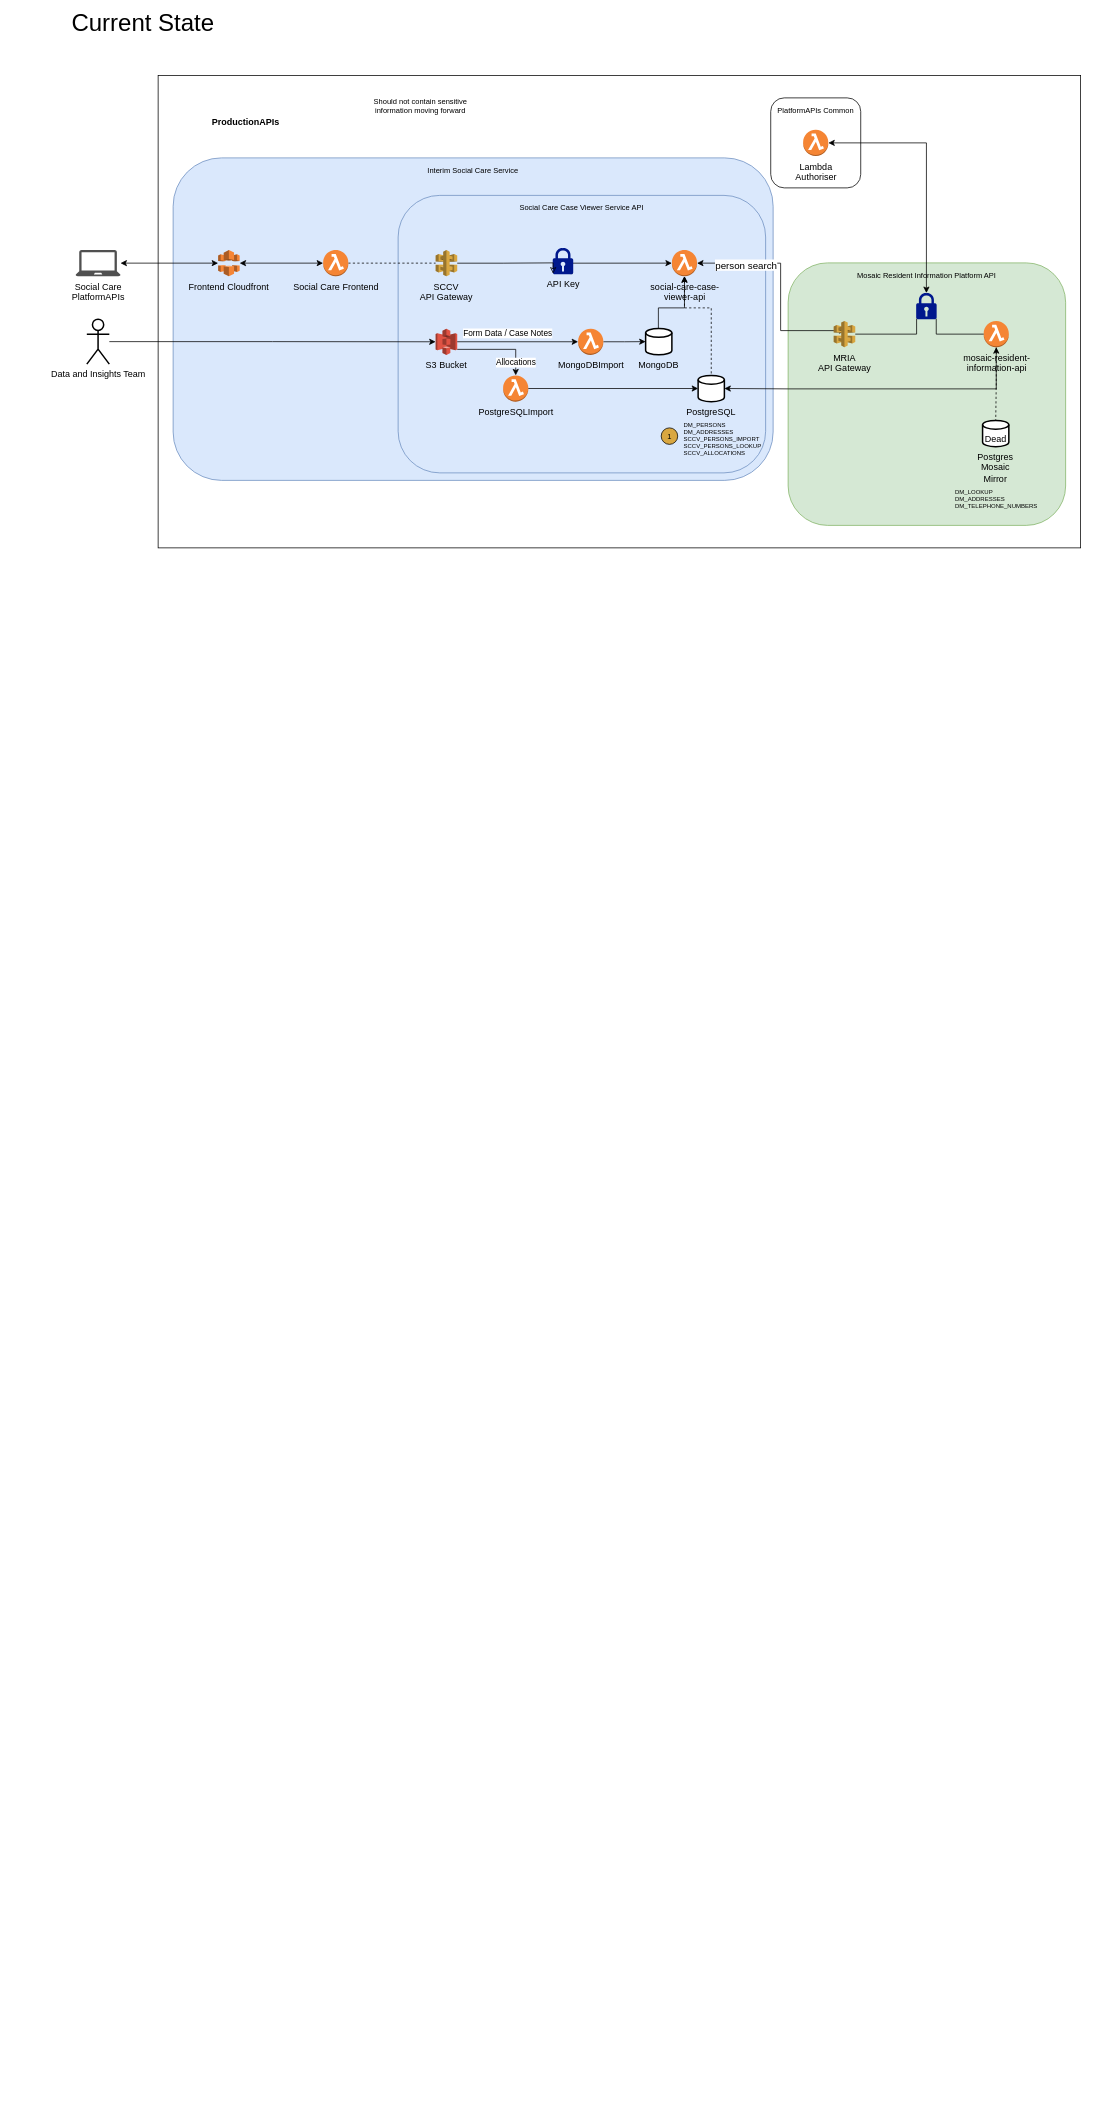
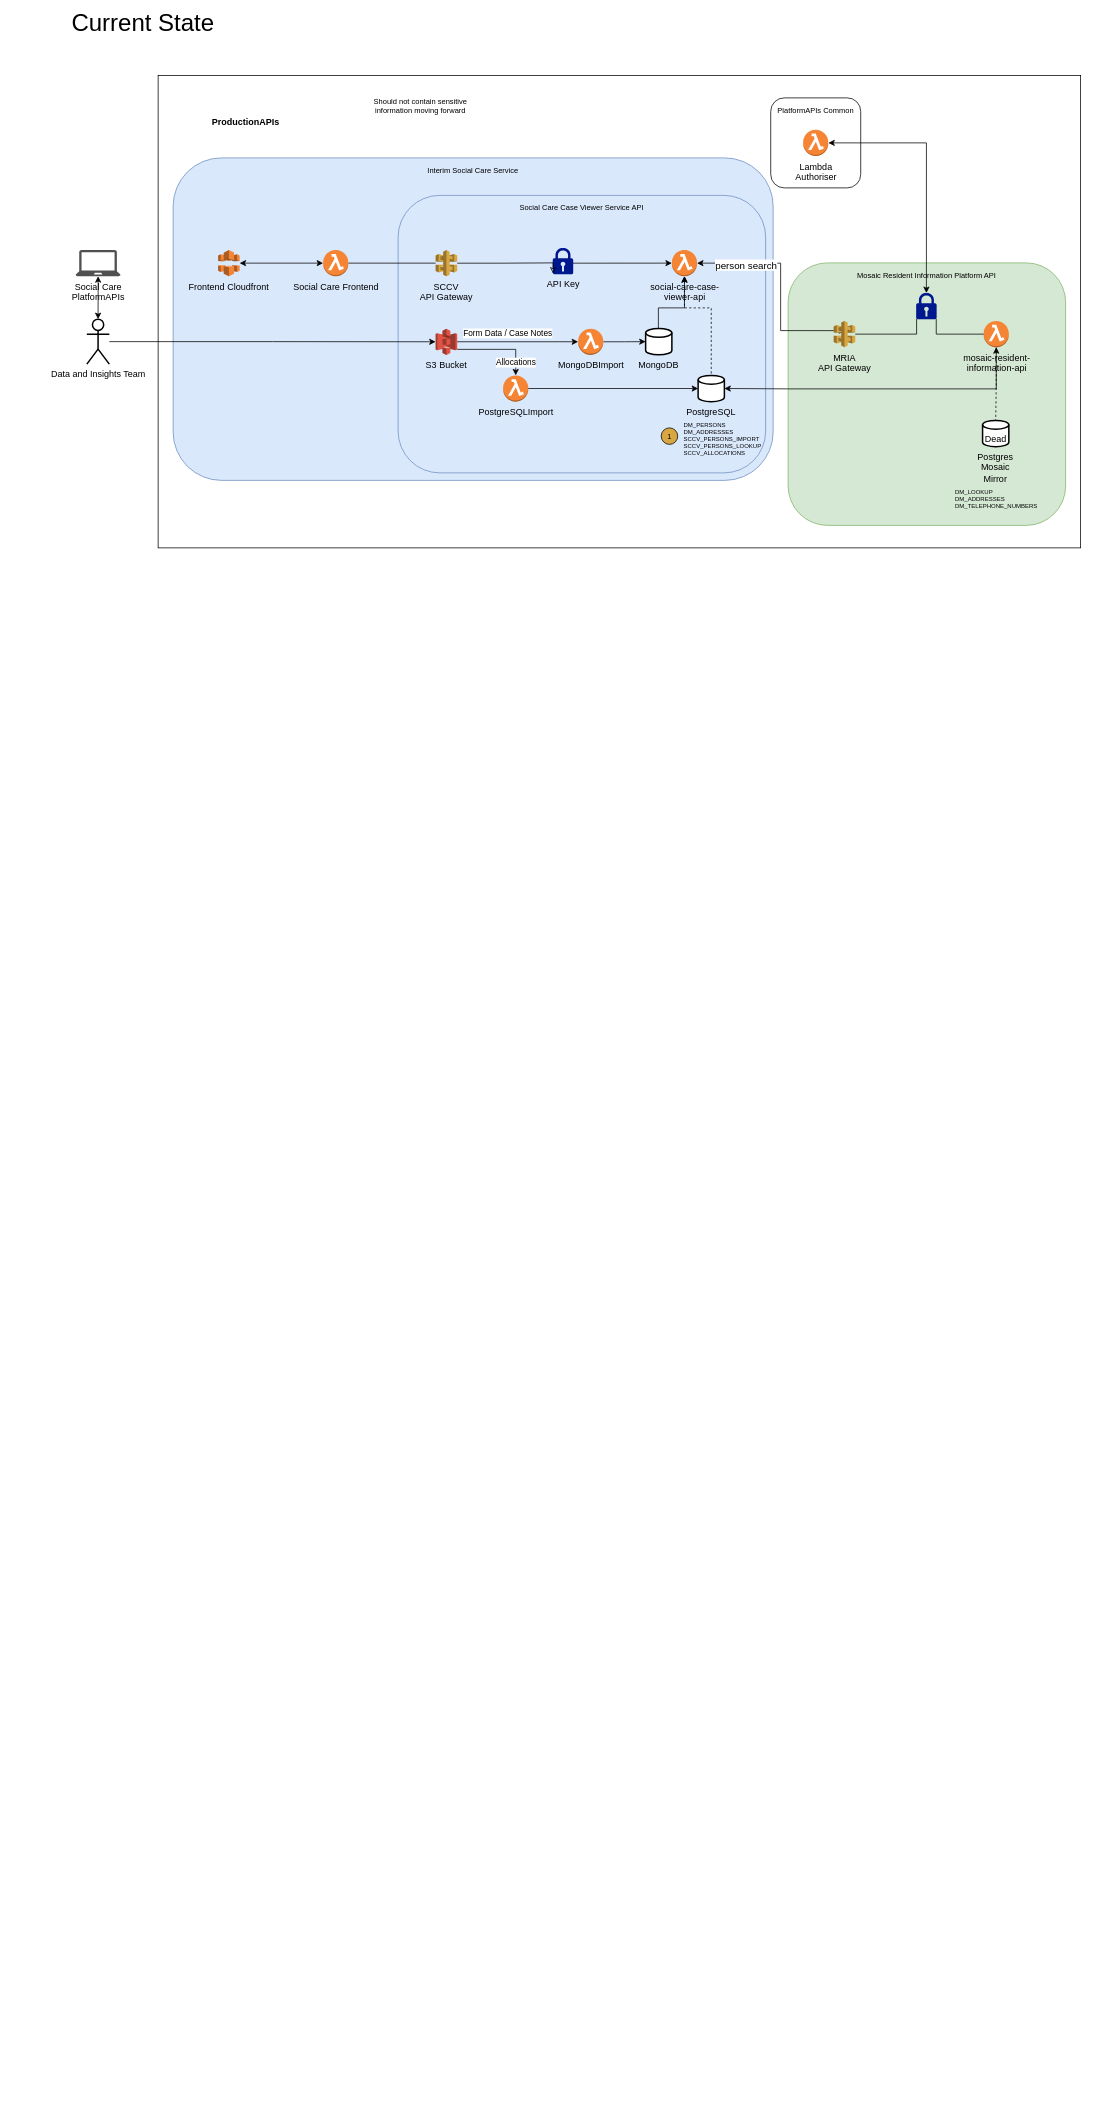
(126, 263) -> (98, 282)
(392, 263) -> (392, 263)
